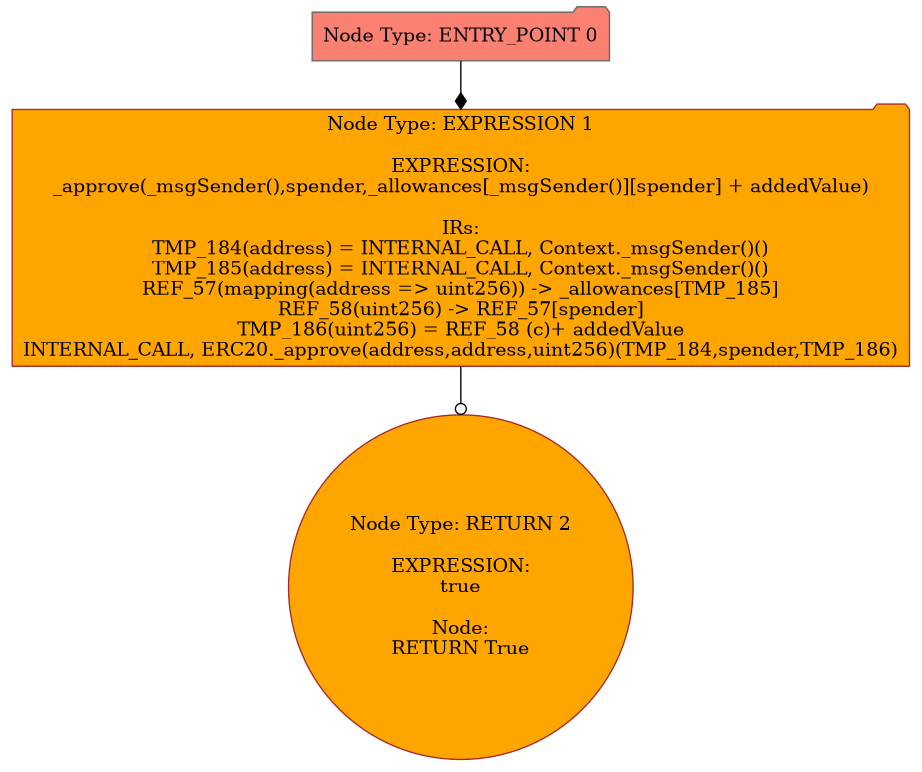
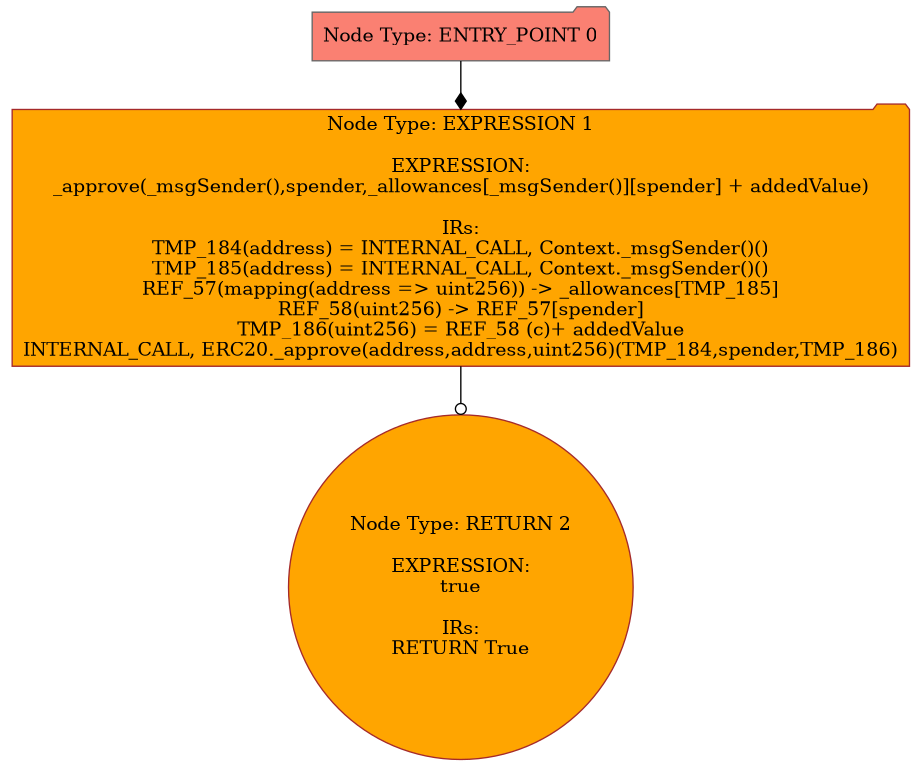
(461, 587) -> (461, 587)
